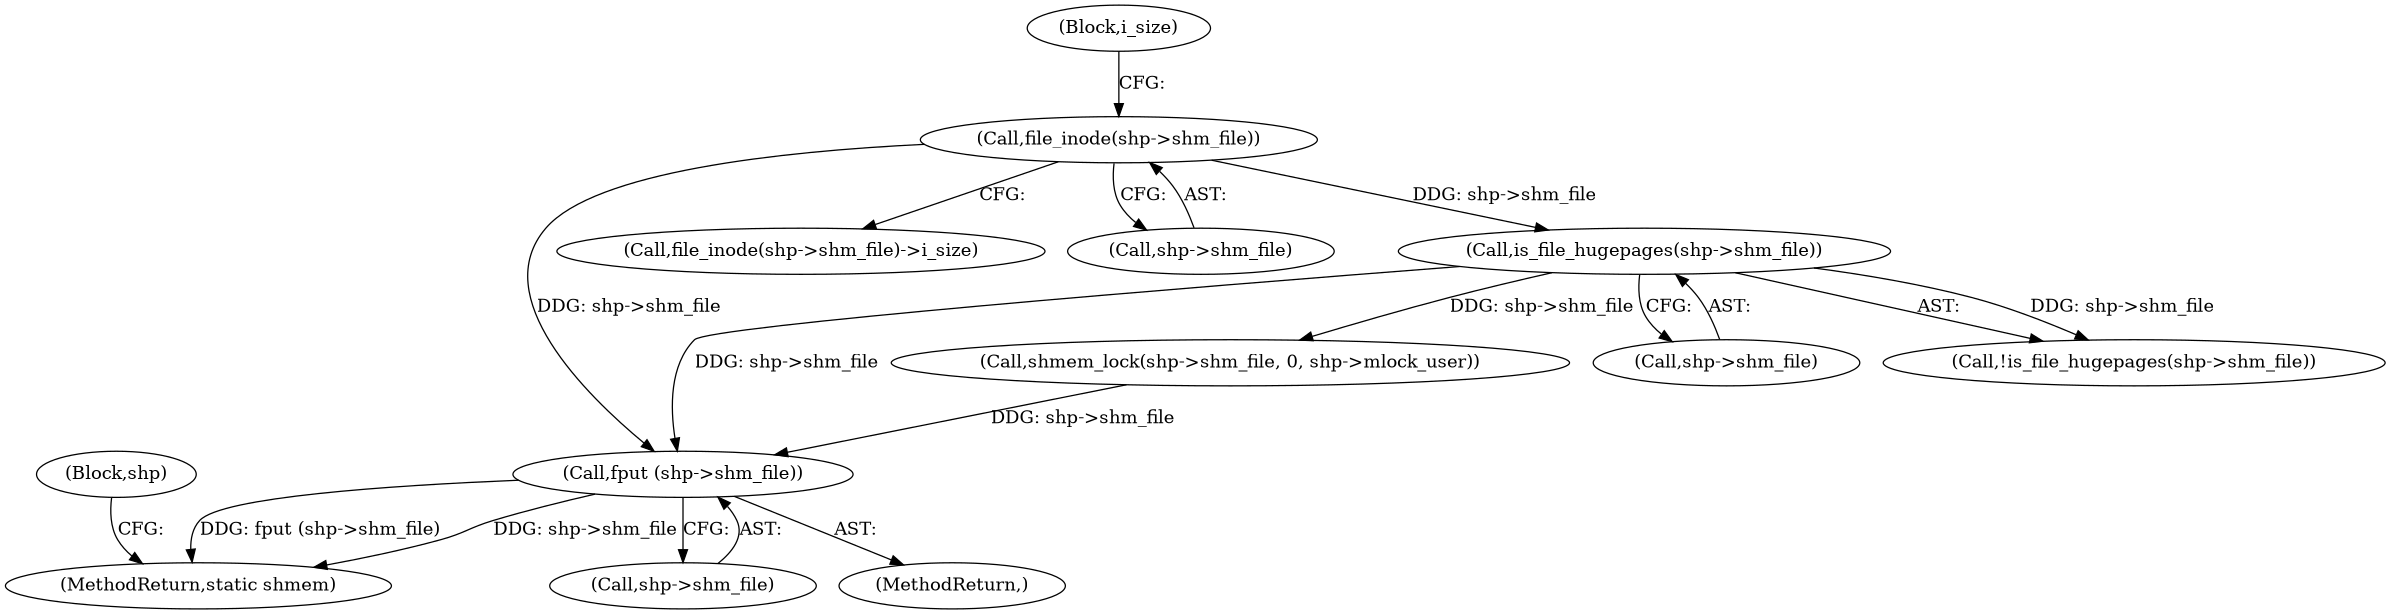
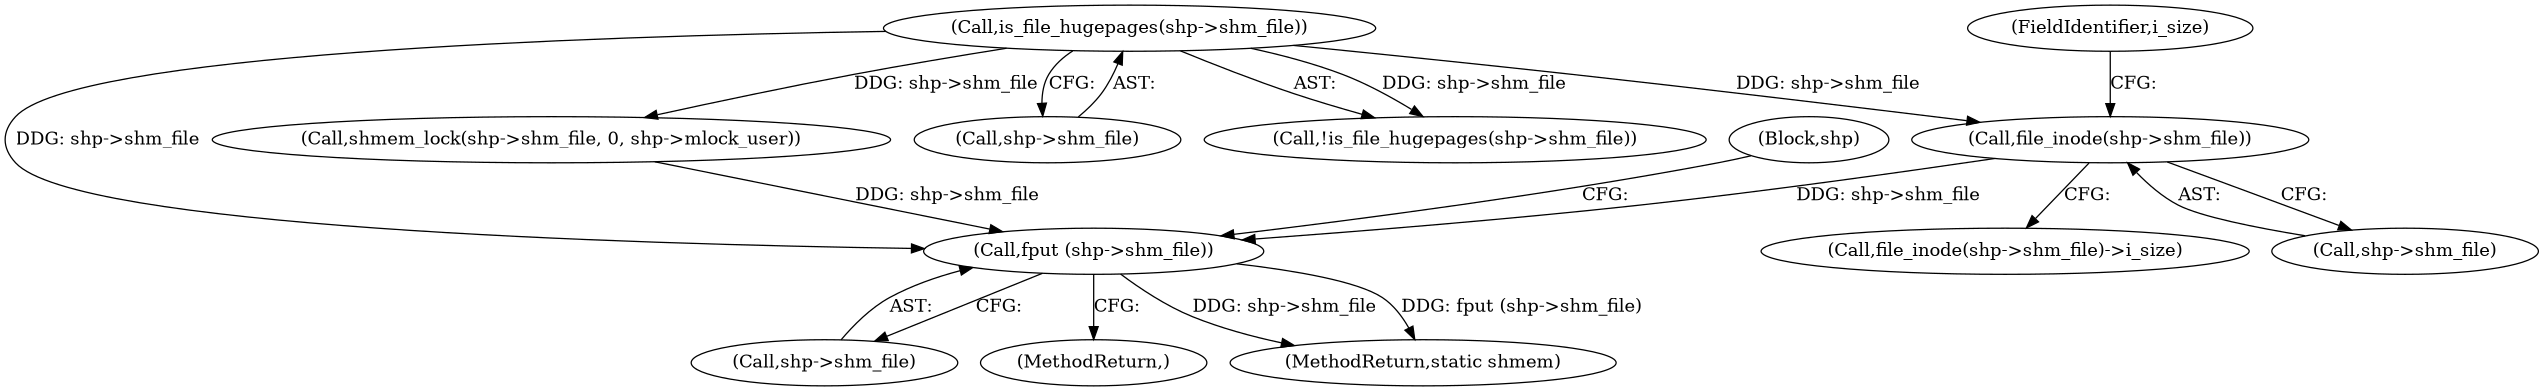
(1119, 28) -> (2110, 28)
(1374, 194) -> (1630, 81)
(113, 530) -> (1493, 200)
(859, 530) -> (1120, 307)
